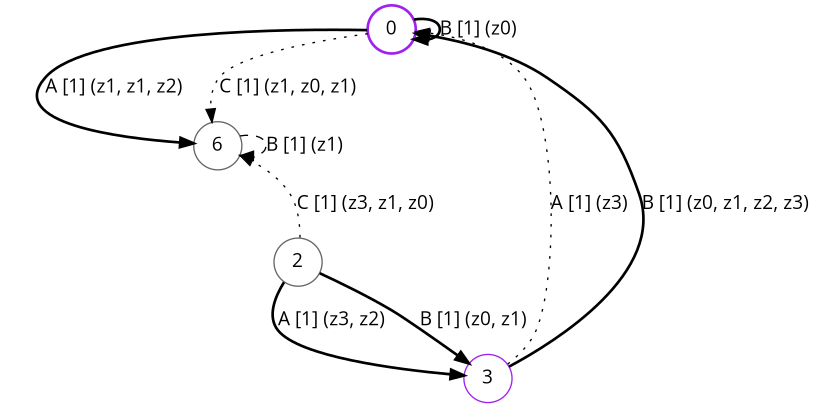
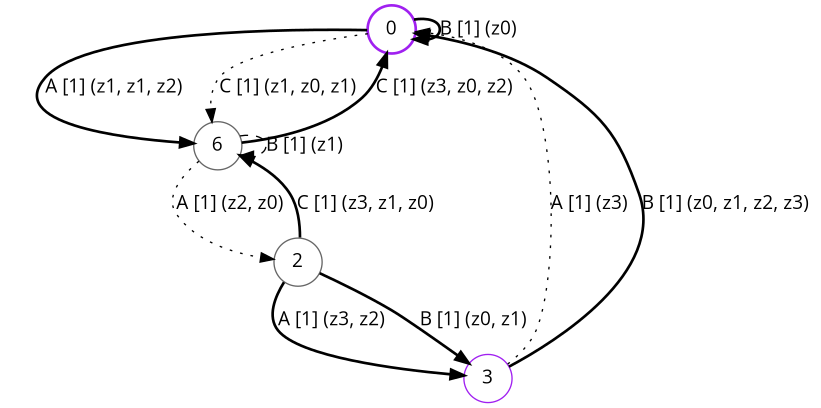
none -> (323, 122)
(289, 192) -> (289, 192)
none -> (188, 227)
